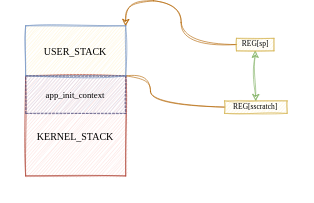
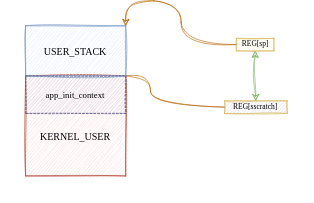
(76, 51) -> (76, 51)
(256, 107) -> (256, 107)
(76, 126) -> (76, 126)
